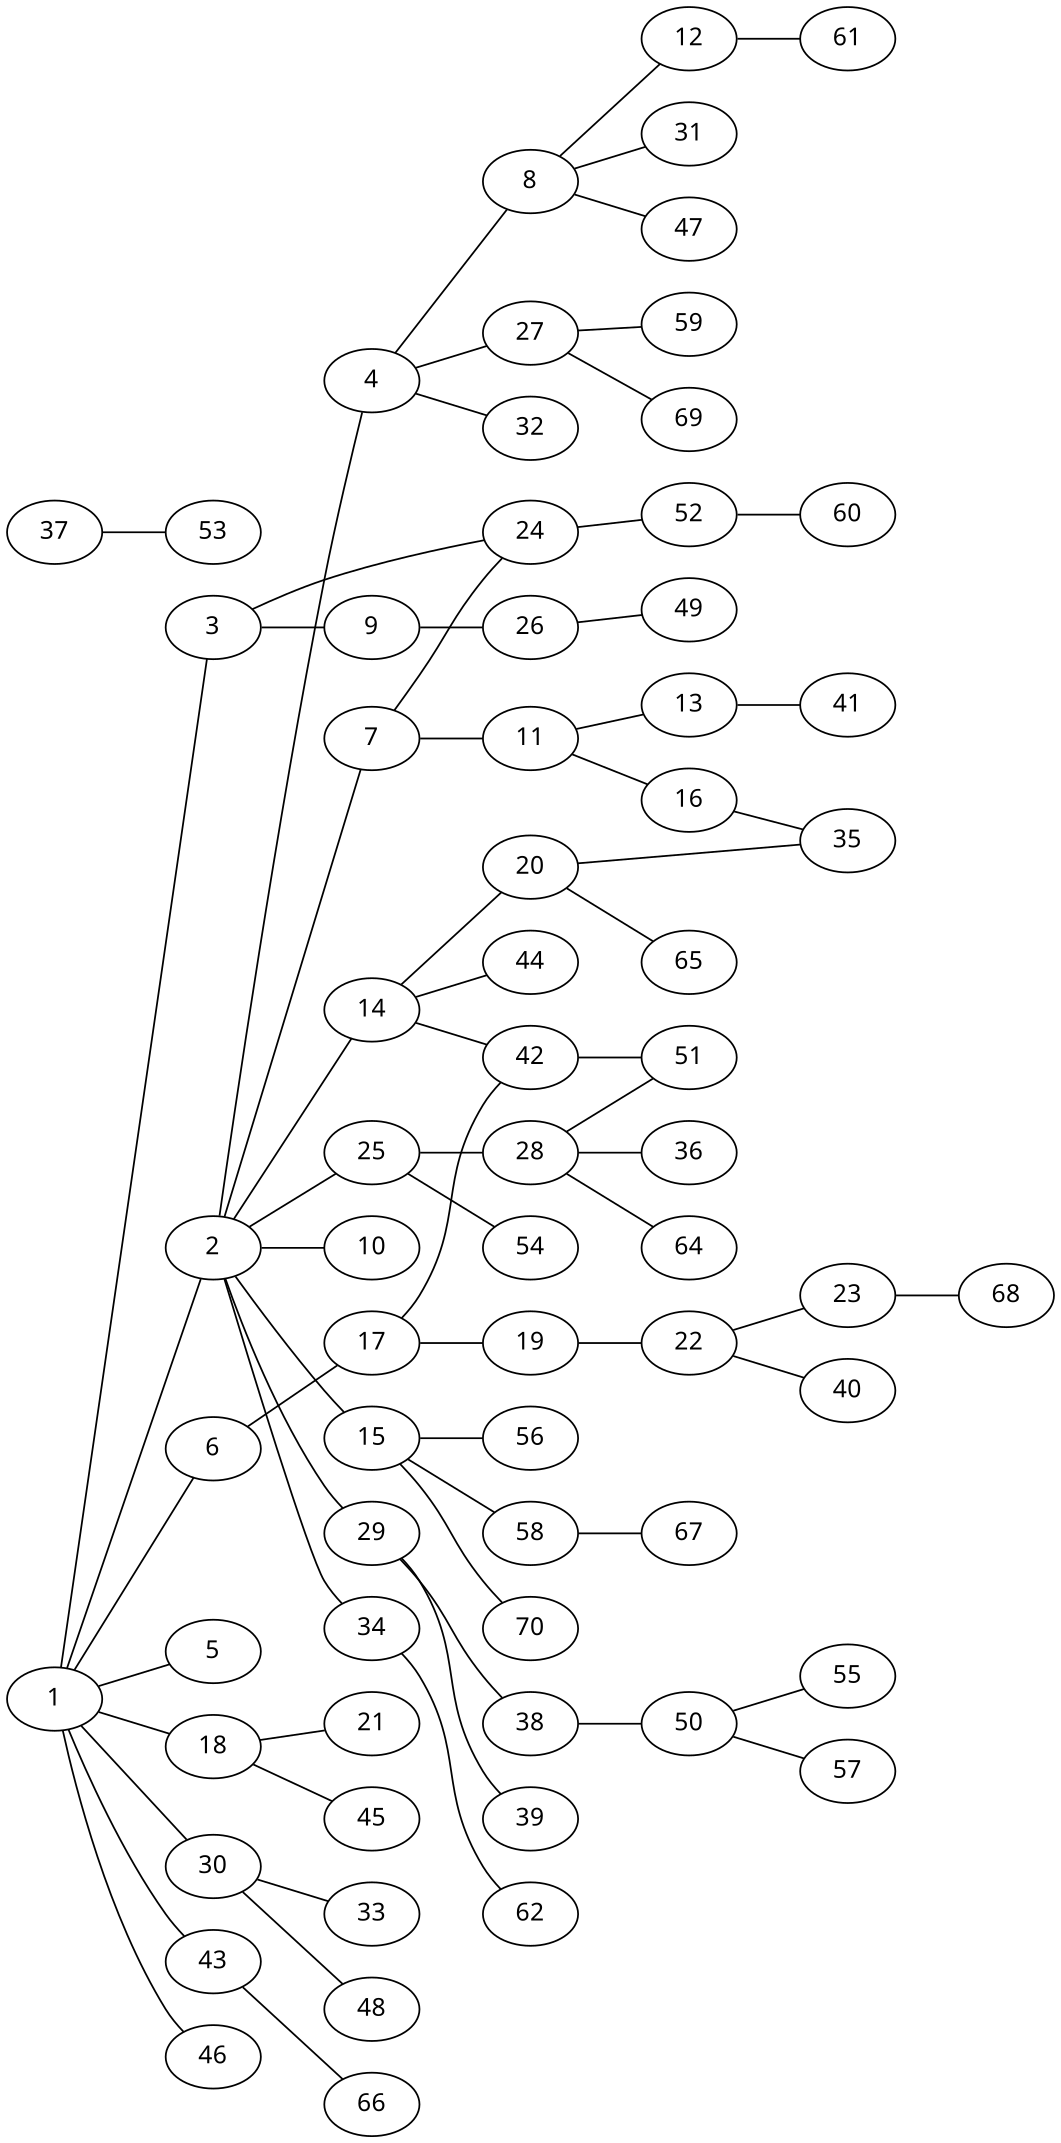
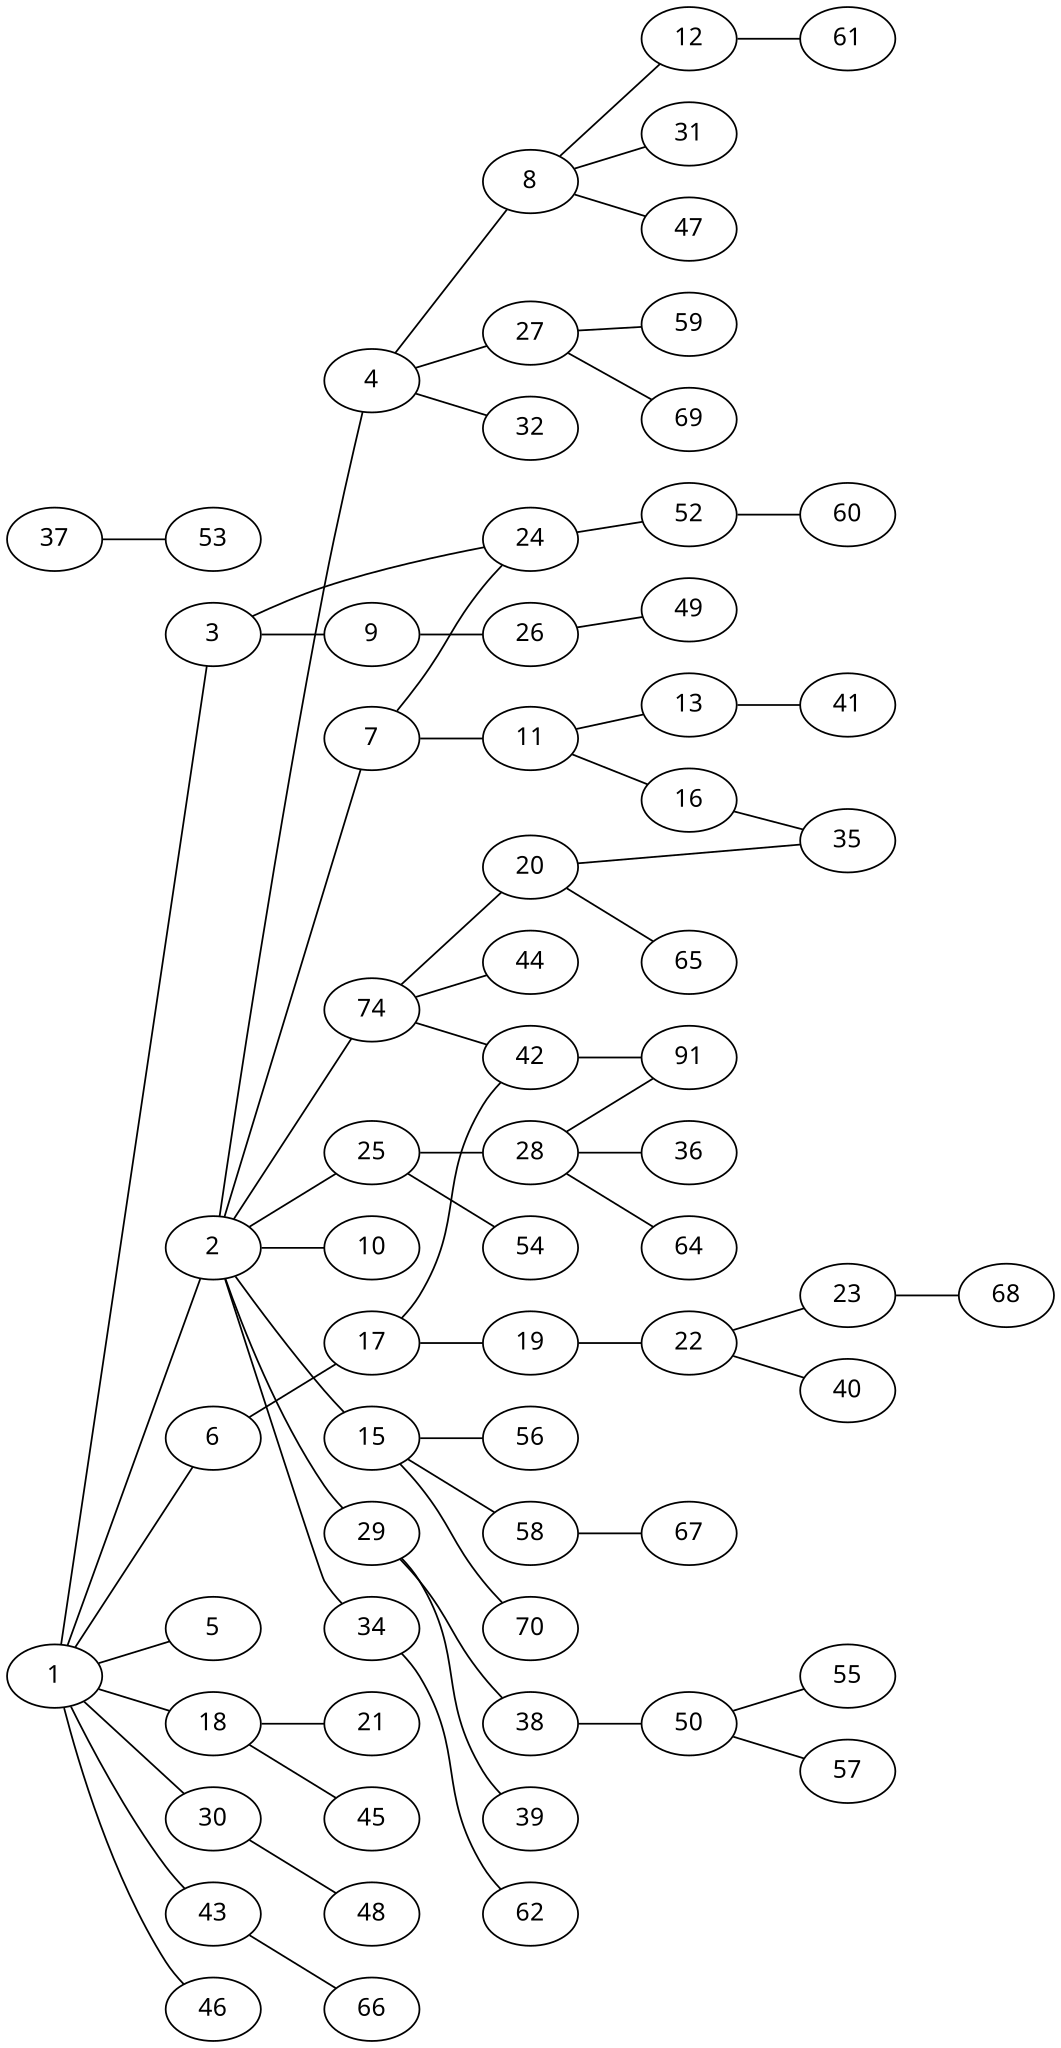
(372, 1010) -> (372, 1010)
(689, 1058) -> (689, 1058)
(372, 1914) -> none
